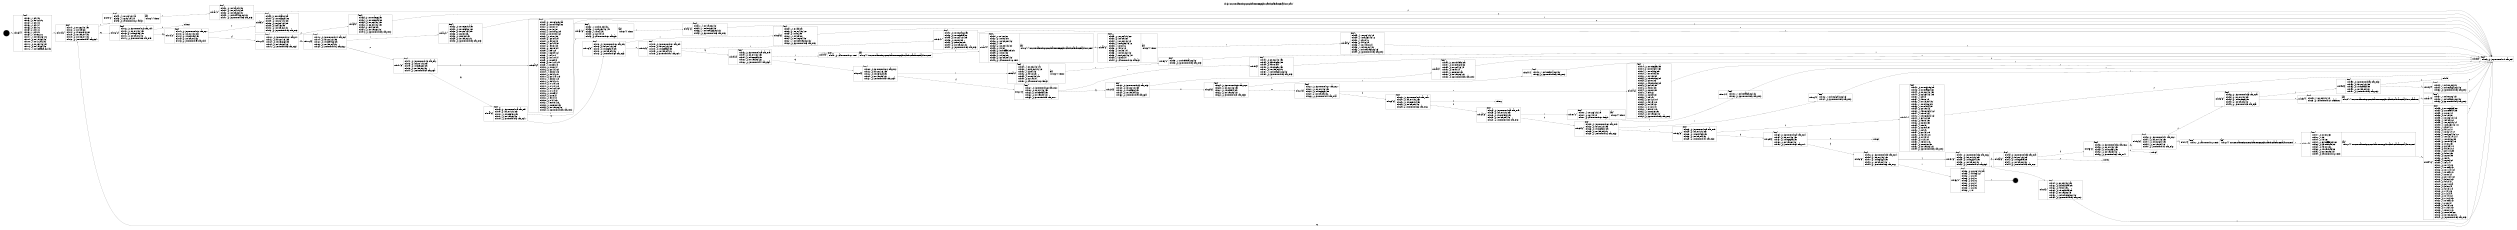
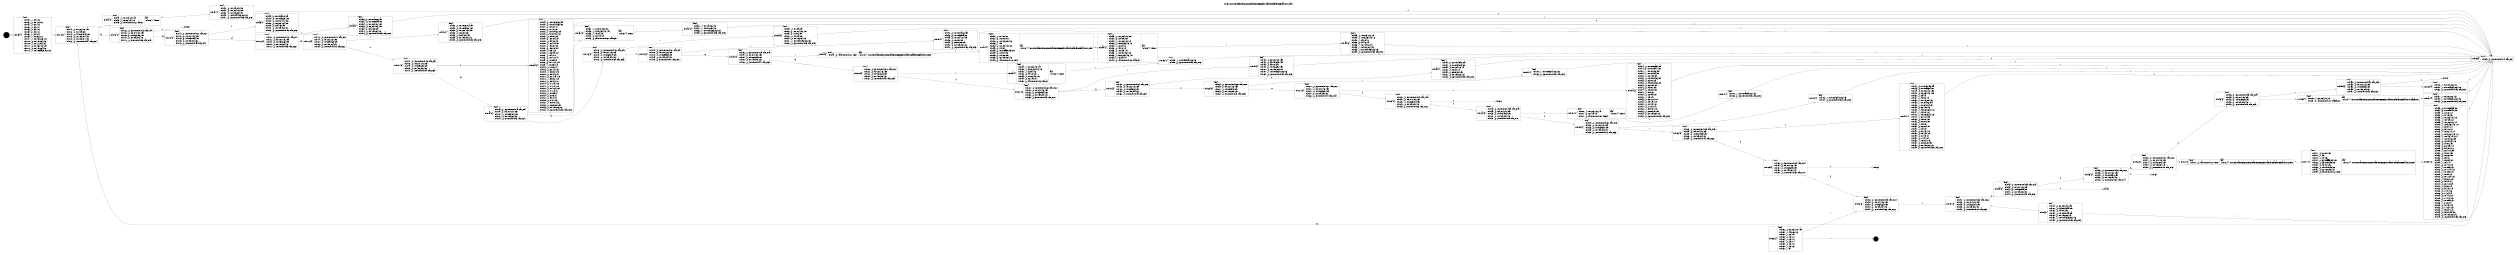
(1924, 170) -> (1829, 222)
